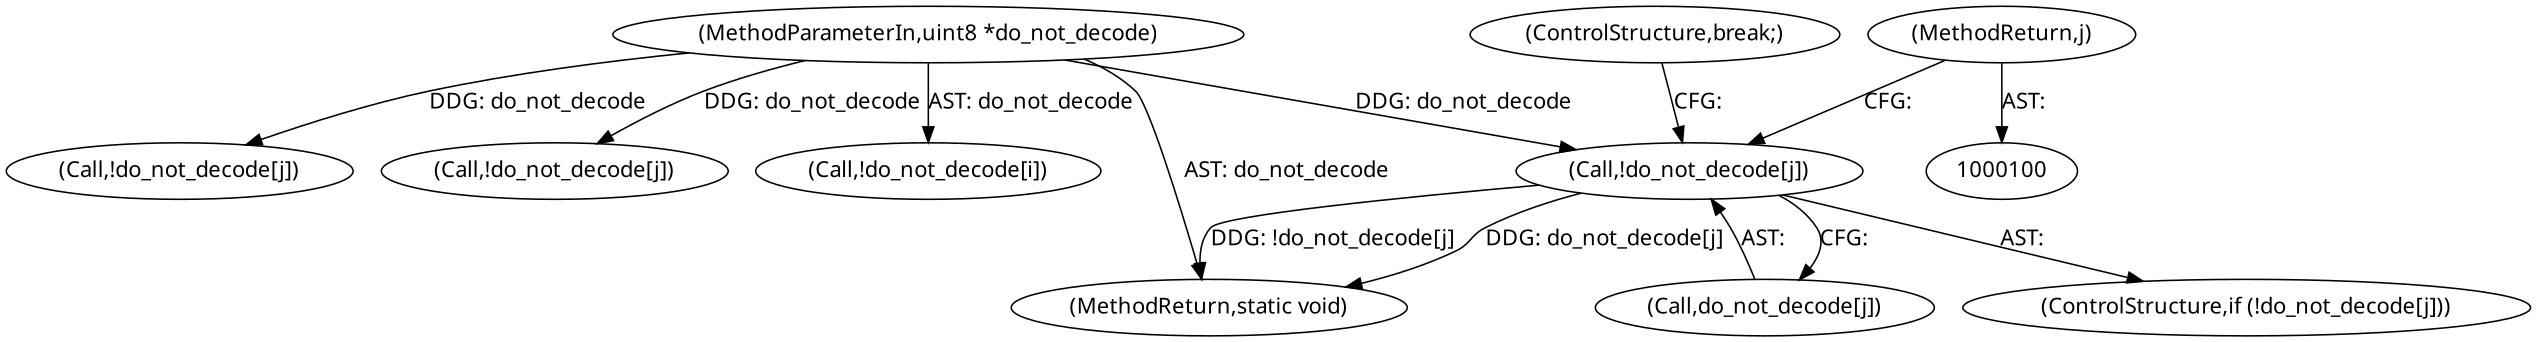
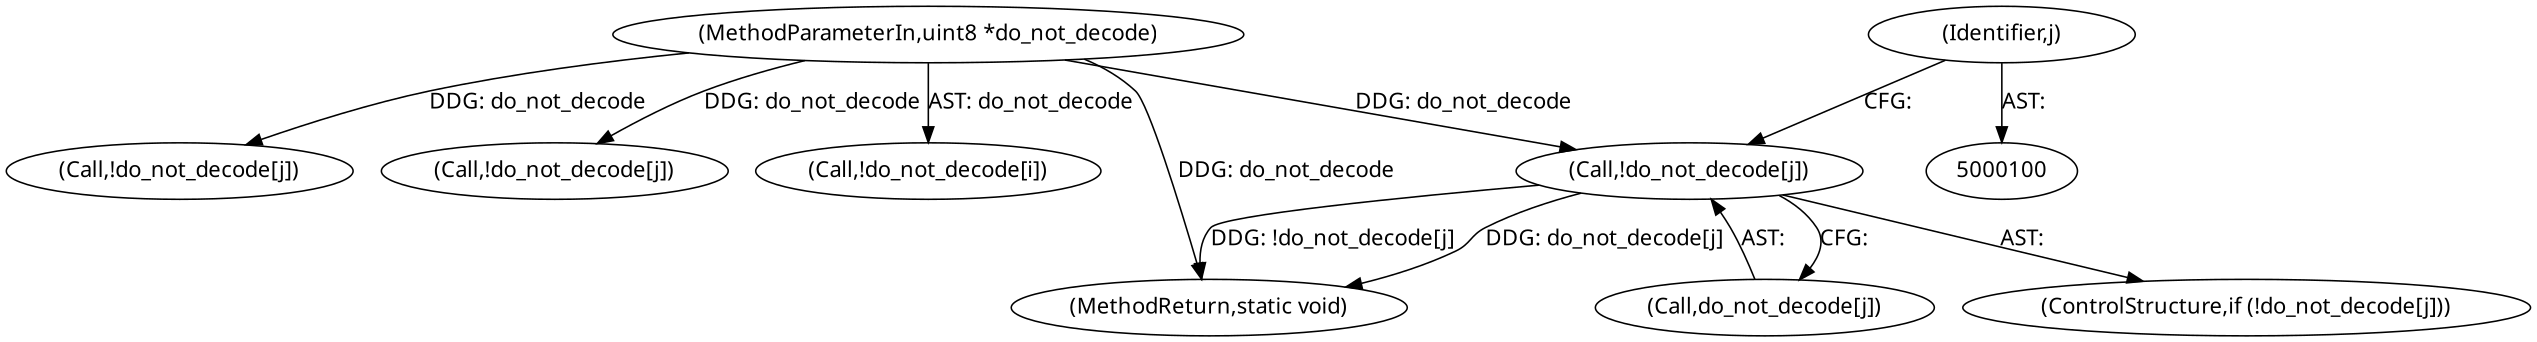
(1655, 35) -> none
(2002, 35) -> (2002, 35)
(1287, 171) -> (1287, 171)
(2002, 171) -> (2002, 171)
